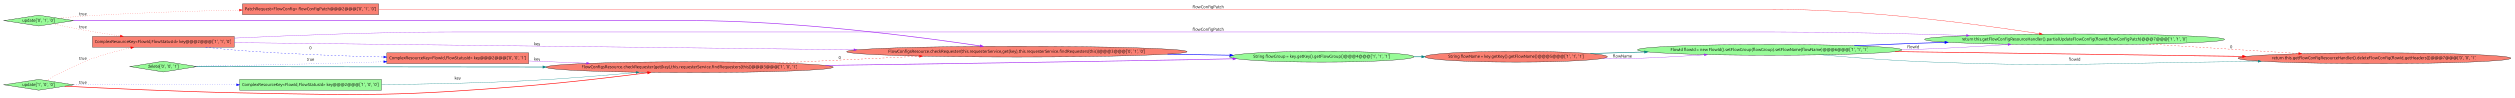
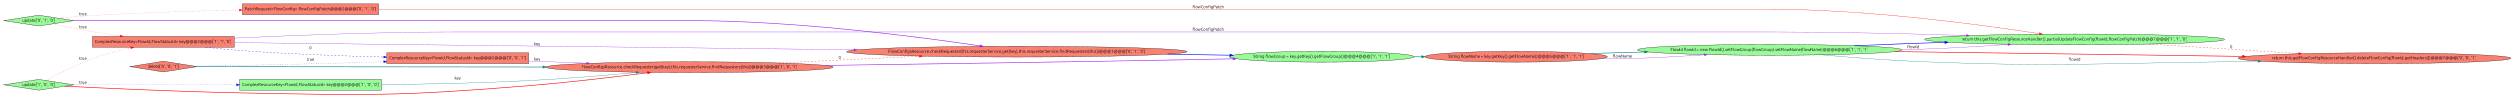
(163, 67) -> (163, 67)
